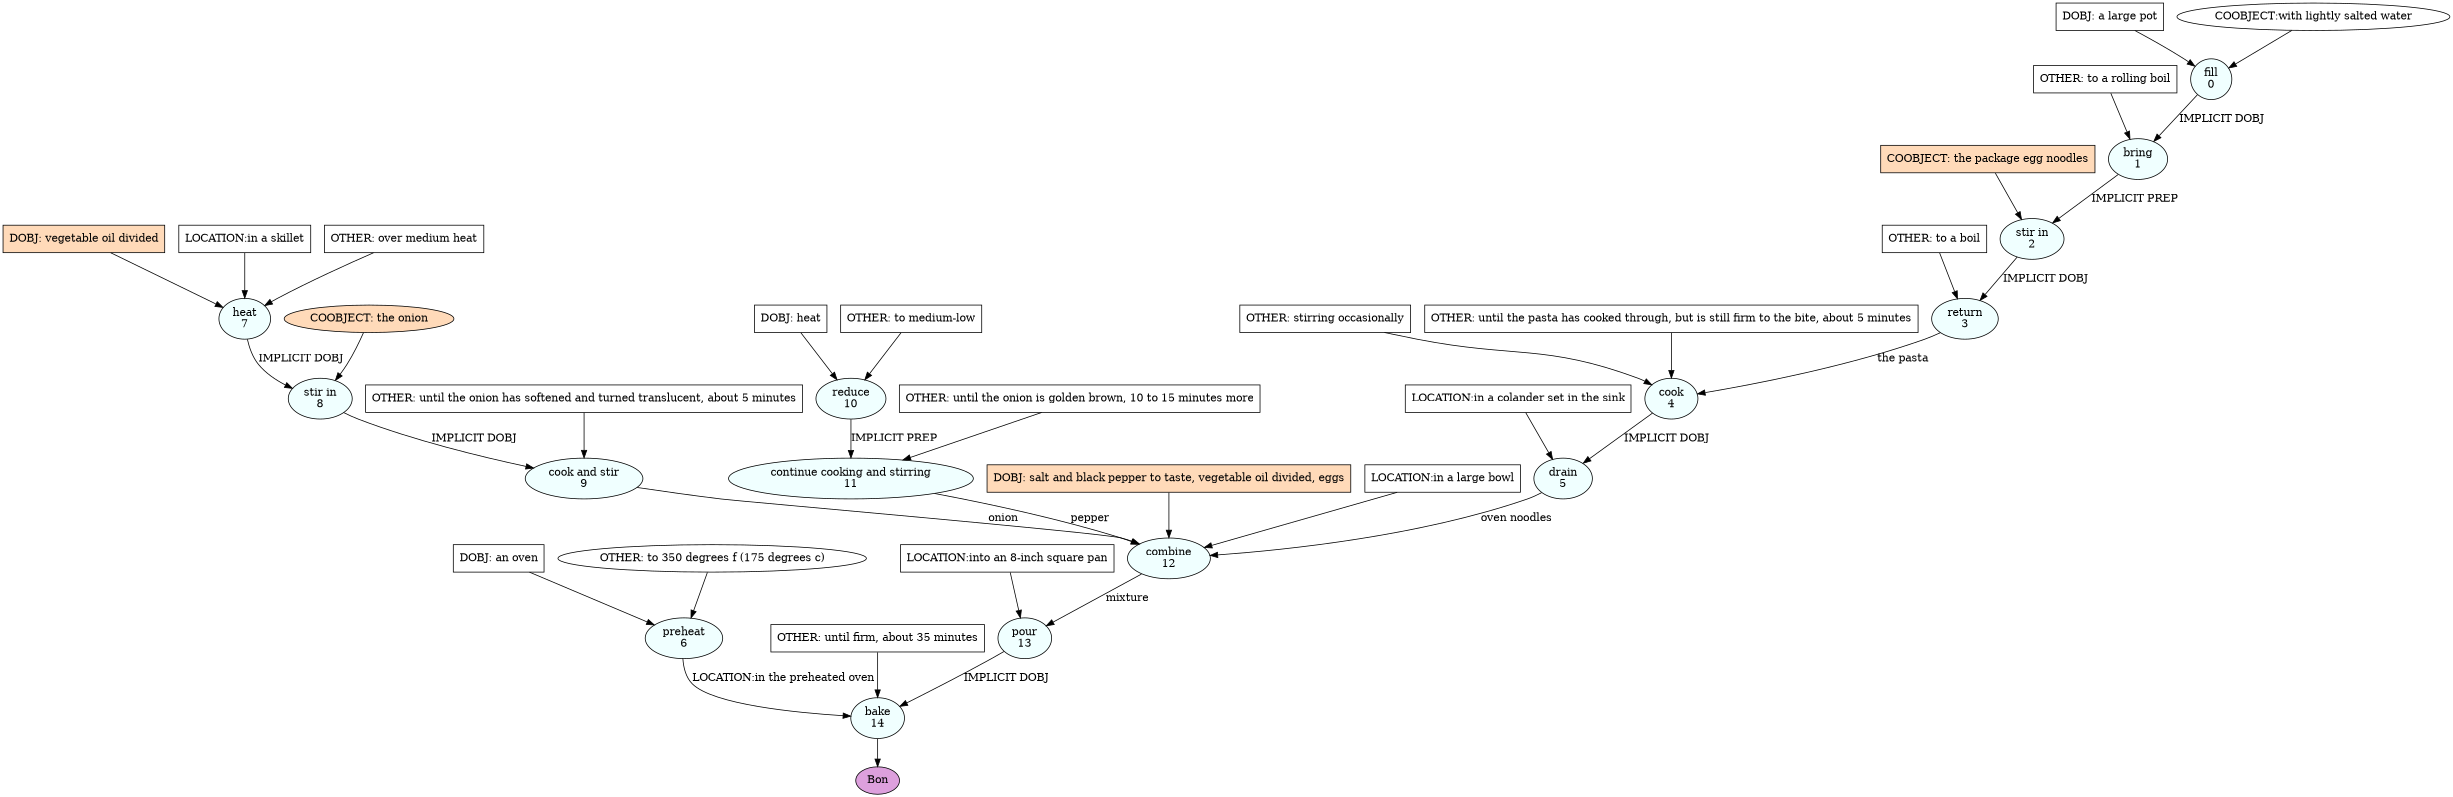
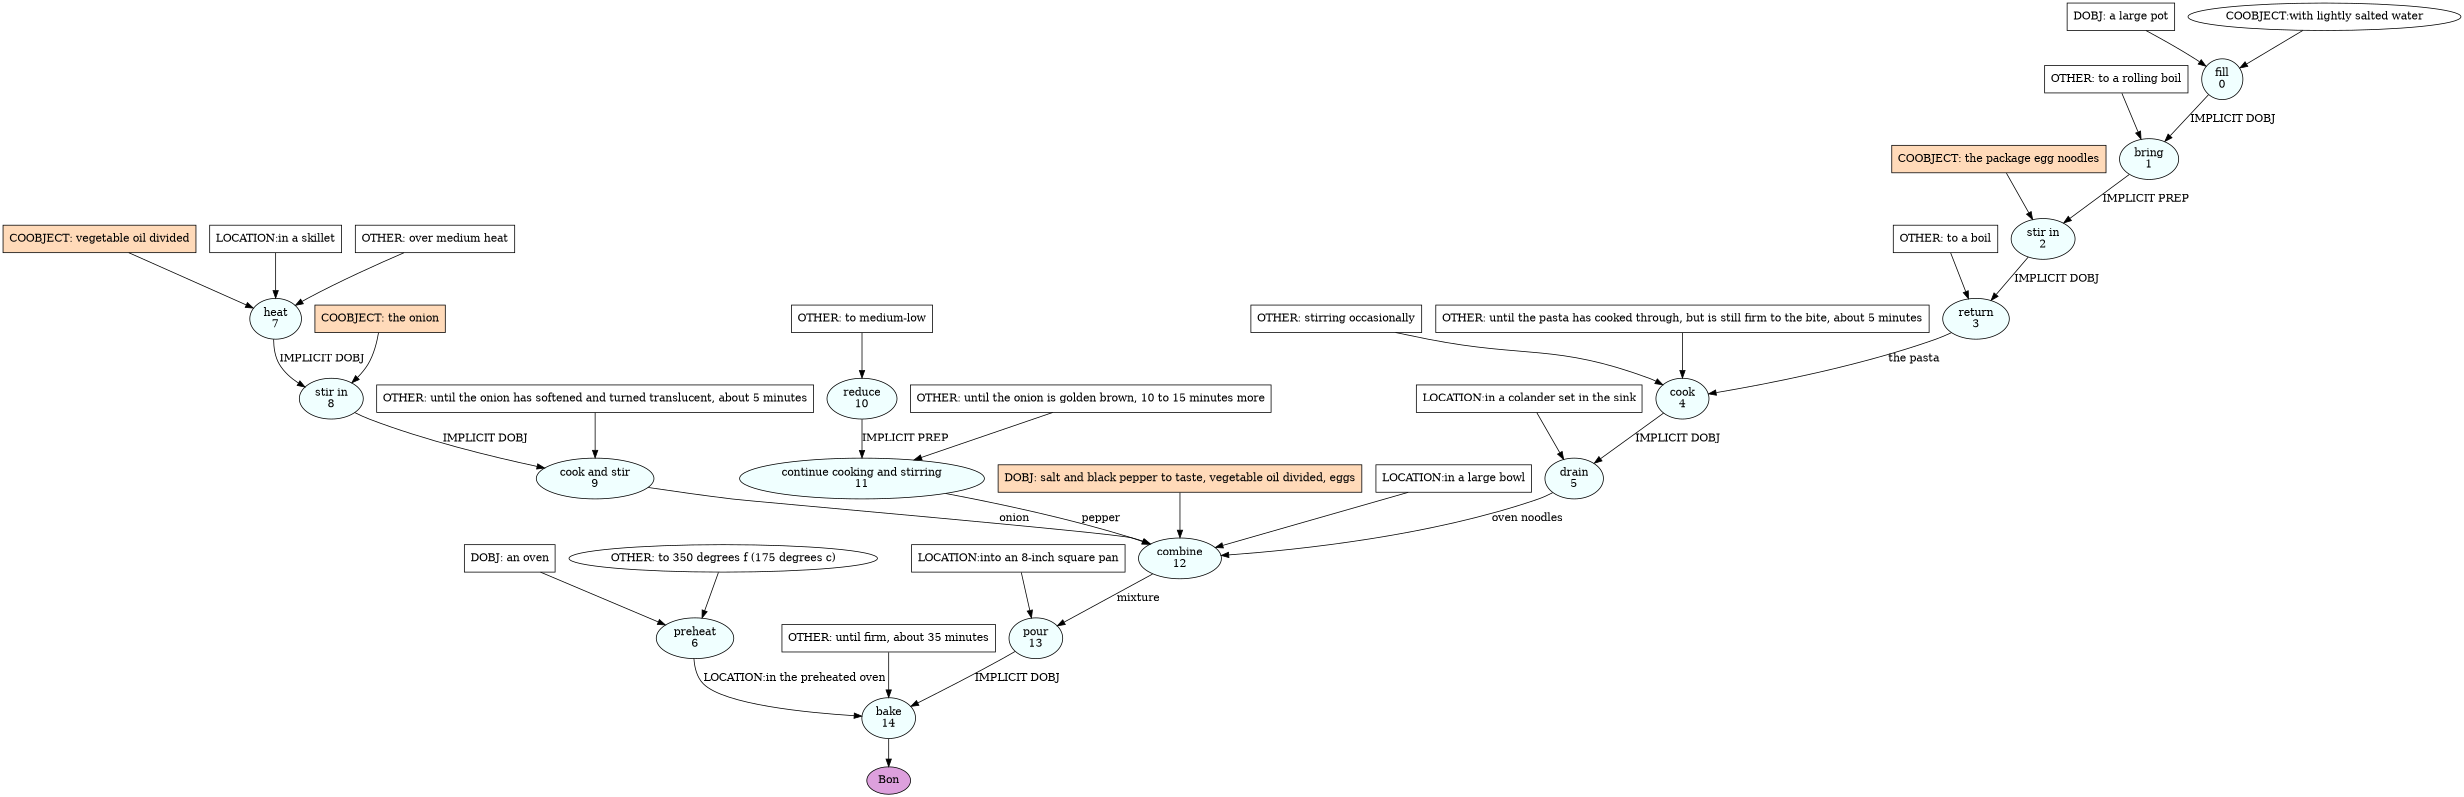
(84, 239) -> (100, 239)
(369, 319) -> (380, 319)
(791, 319) -> none
